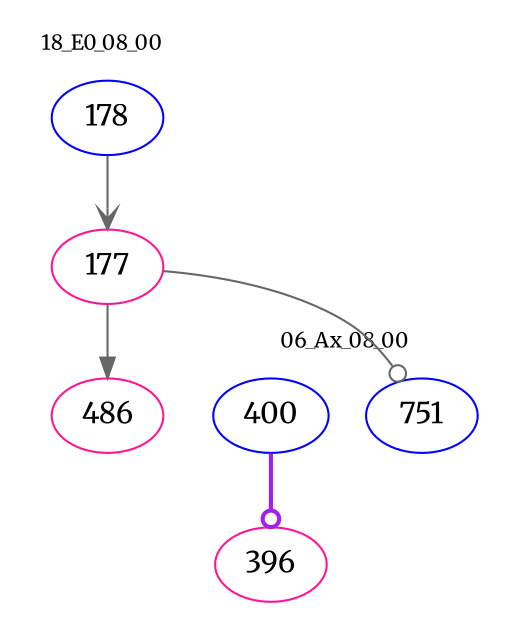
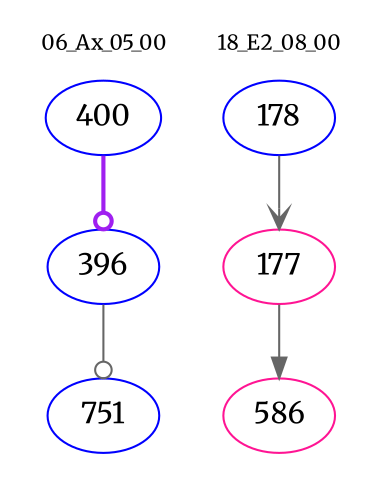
(102, 44) -> (280, 44)
(289, 296) -> (103, 333)
(345, 342) -> (104, 44)
(108, 416) -> (279, 416)
(271, 565) -> (103, 267)
